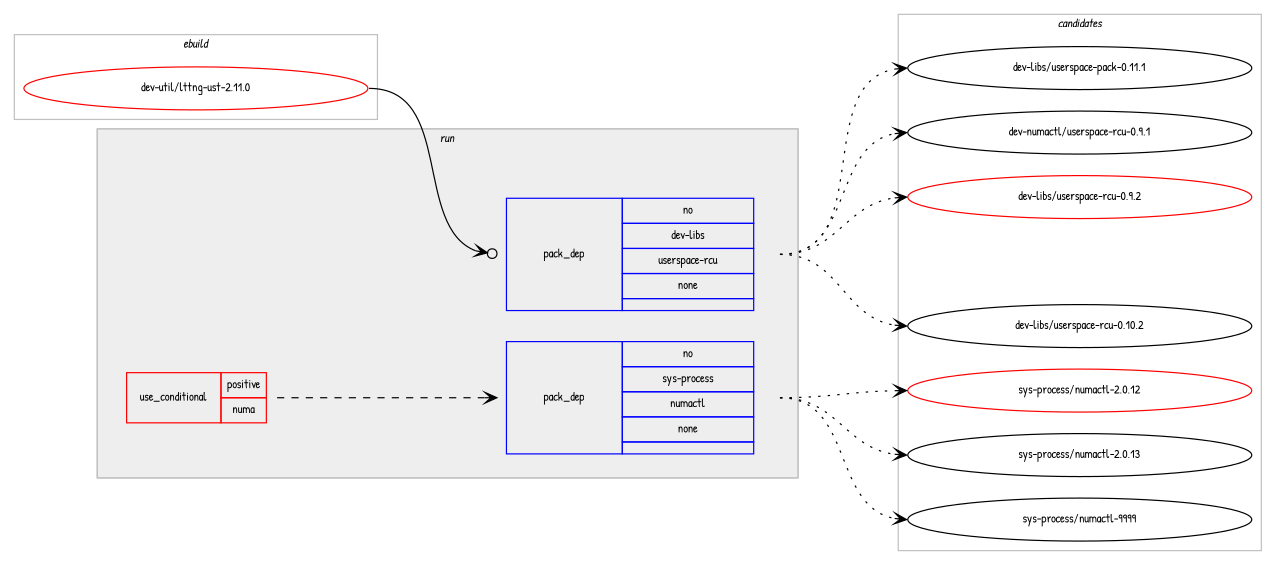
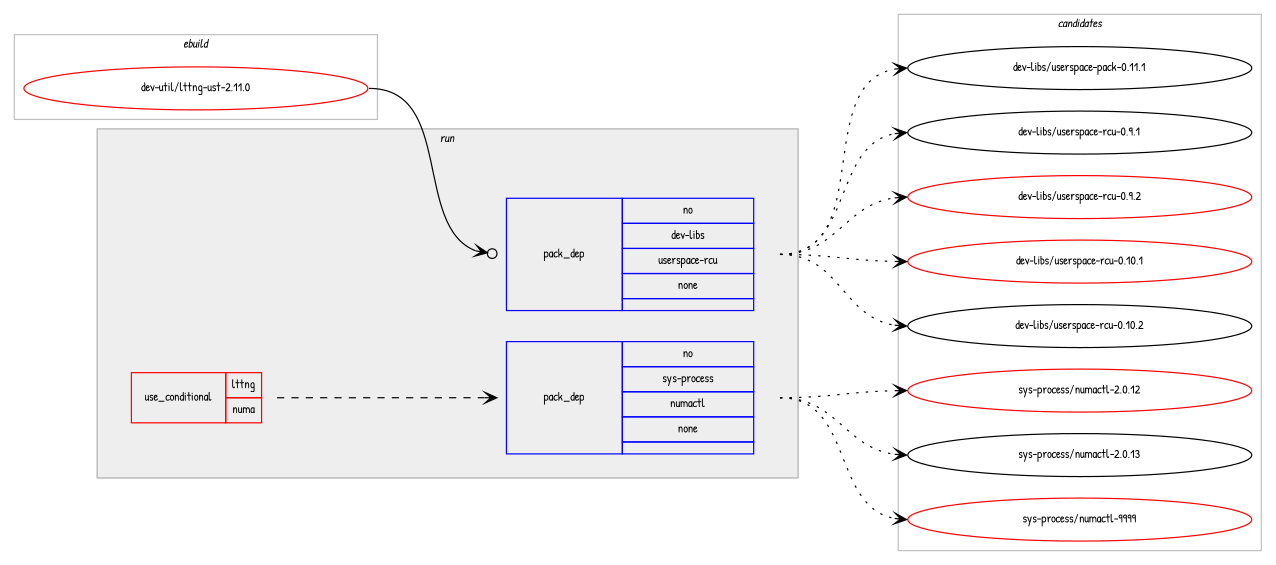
(1080, 133) -> (1080, 133)
none -> (1080, 262)
(244, 385) -> (244, 385)
(1080, 520) -> (1080, 520)
